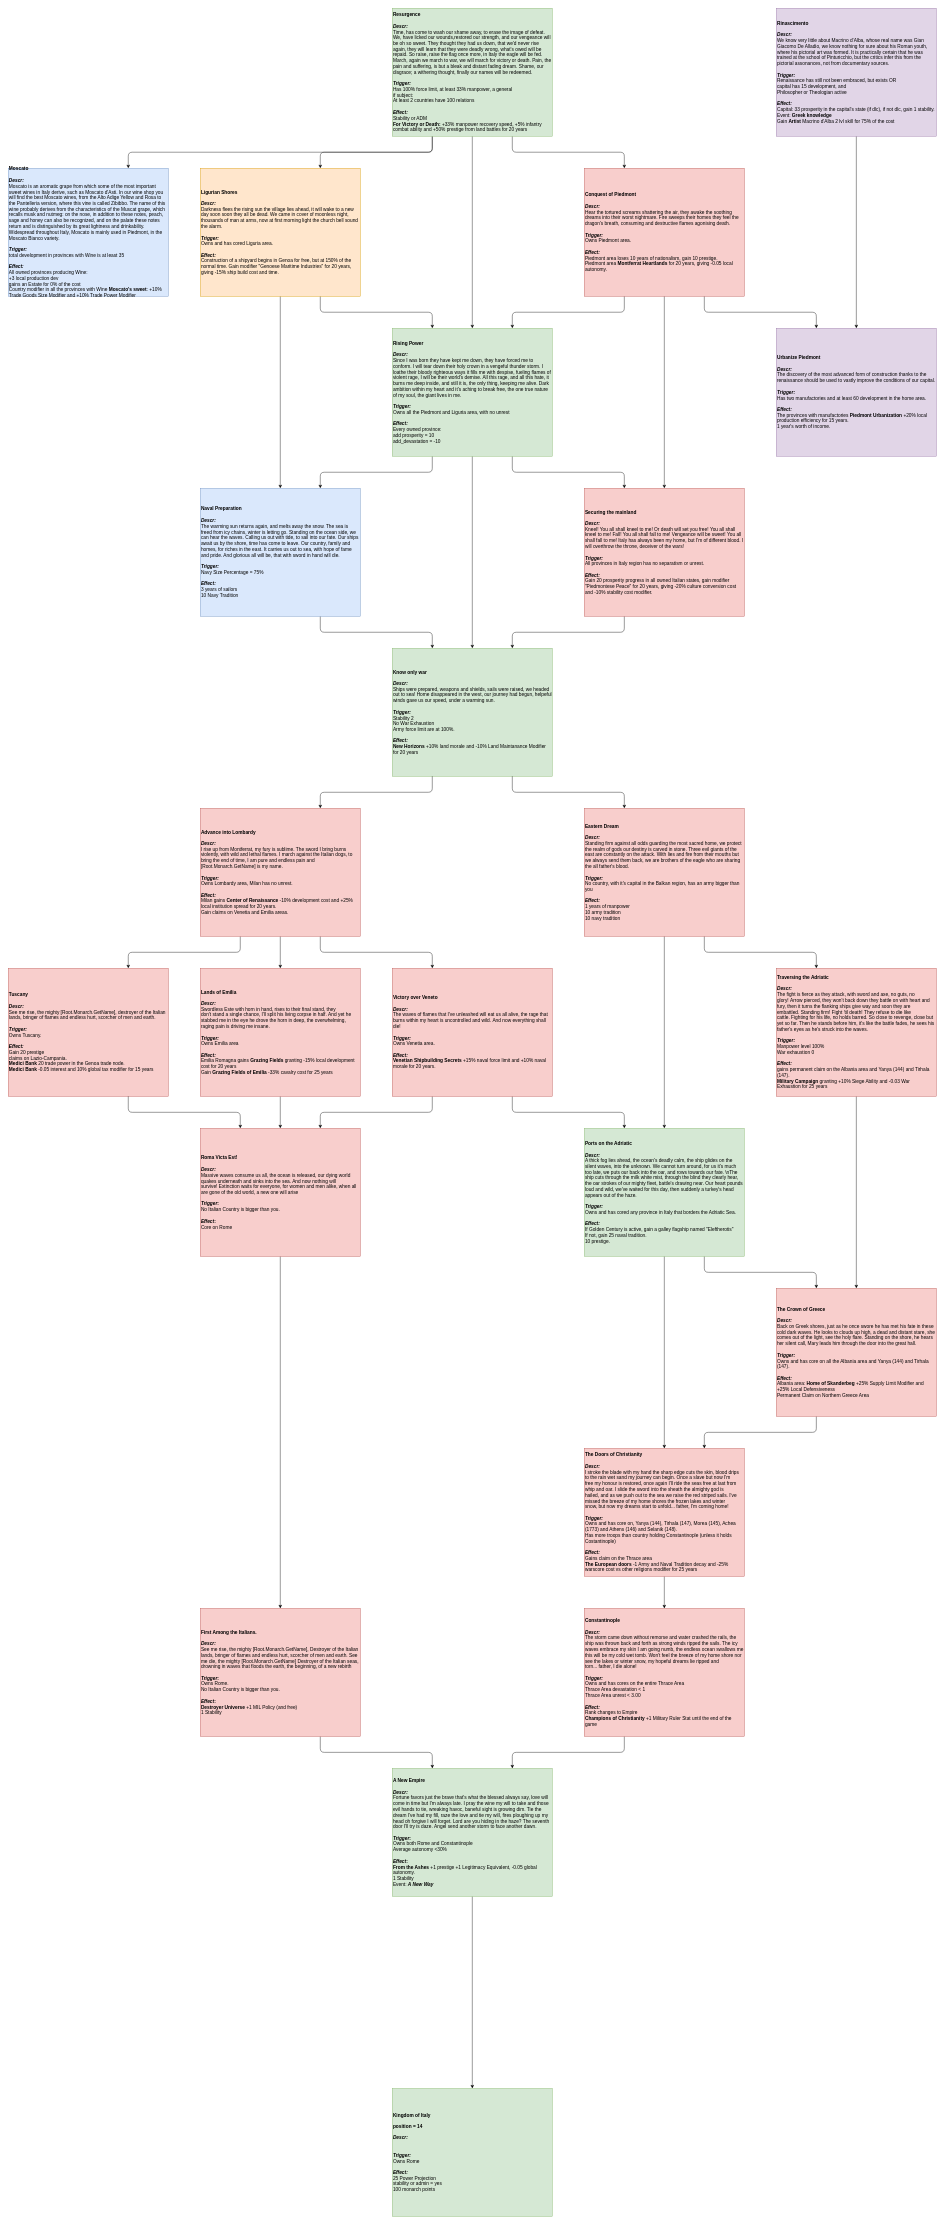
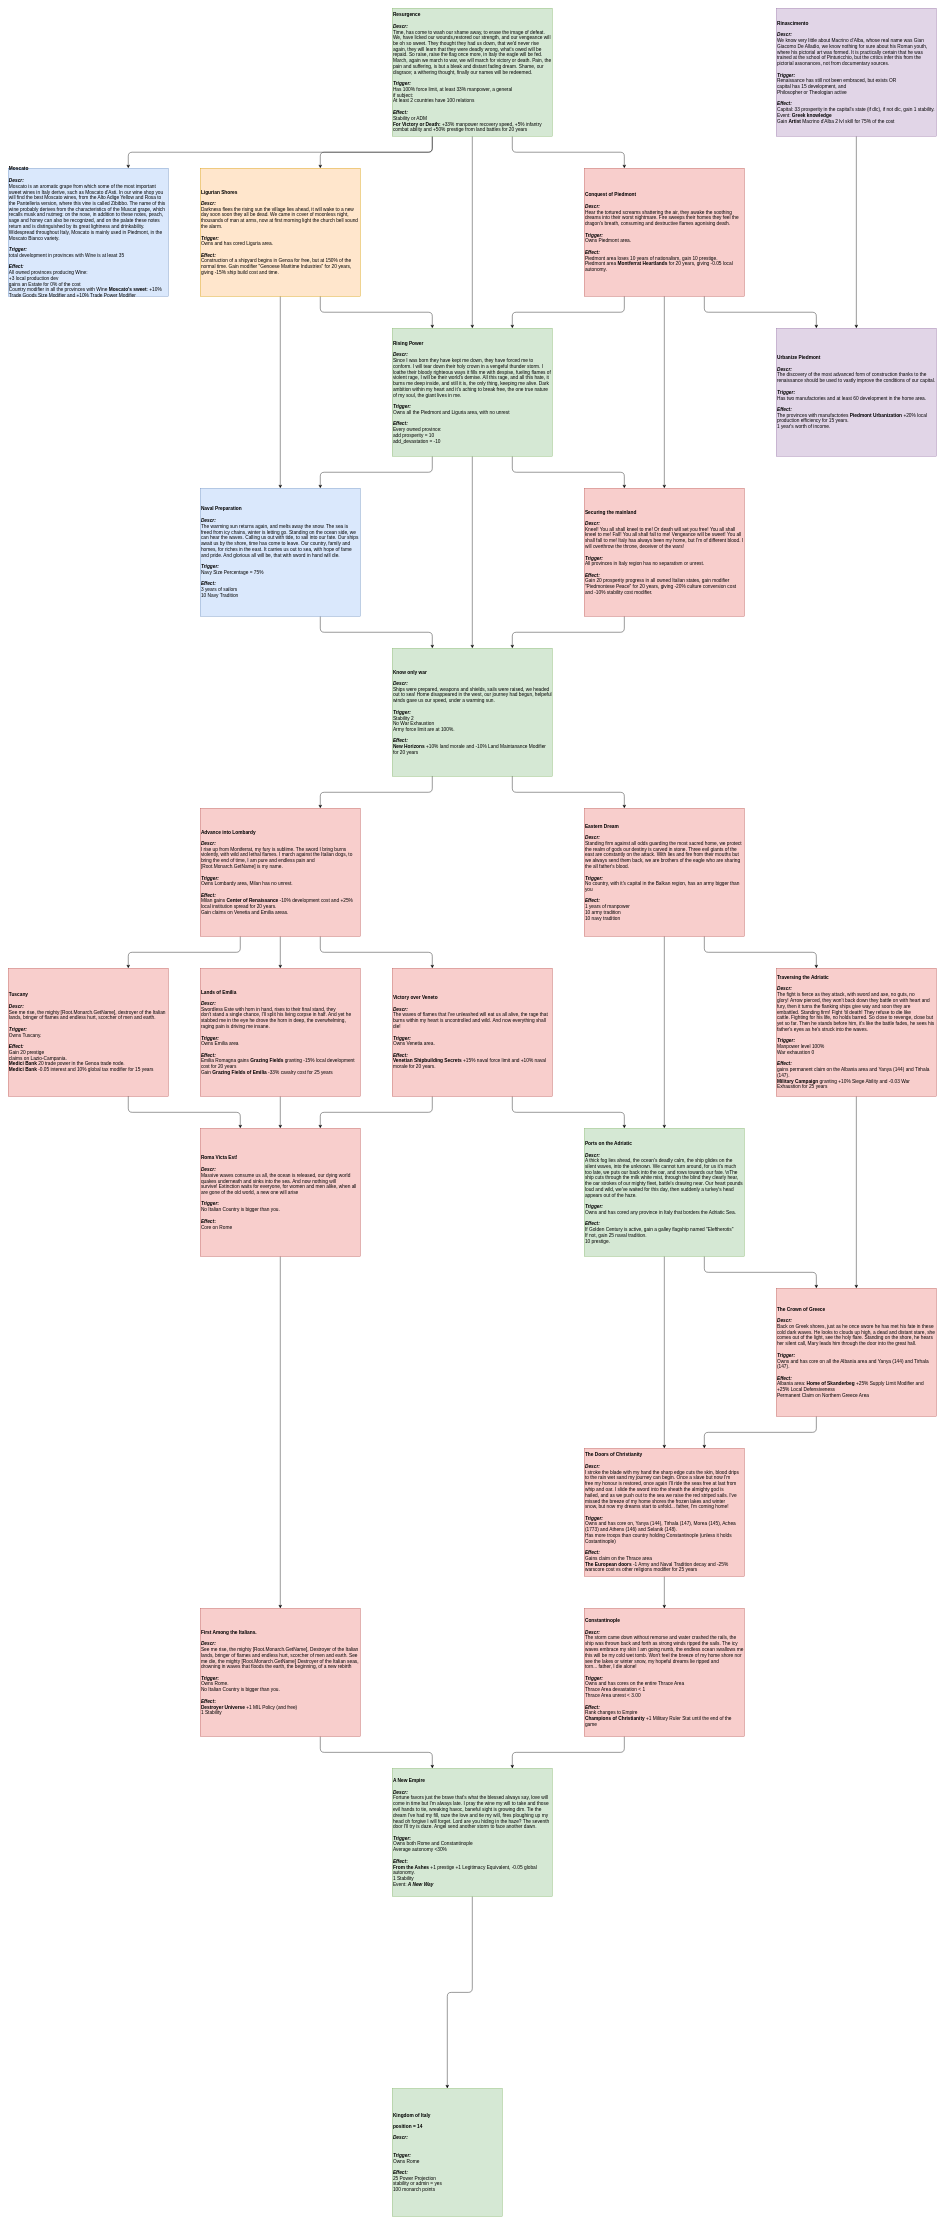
(472, 2152) -> (447, 2152)
